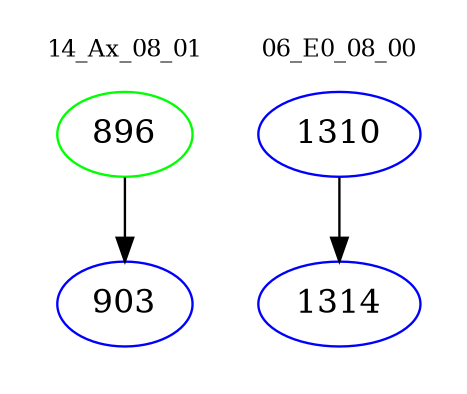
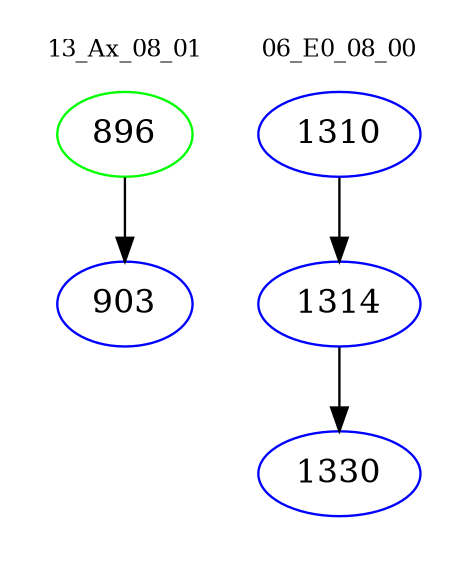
(125, 51) -> (125, 51)
none -> (339, 474)
